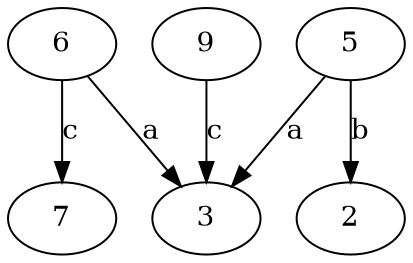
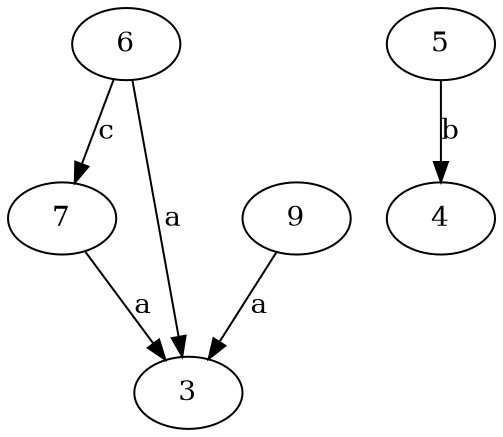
(285, 124) -> (119, 298)
(214, 131) -> (260, 306)
(351, 218) -> (441, 218)
